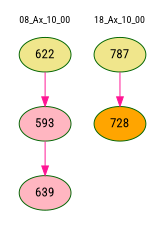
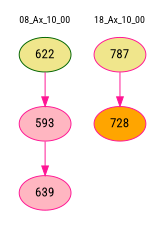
(120, 55) -> (120, 55)
(45, 124) -> (45, 124)
(120, 124) -> (120, 124)
(45, 193) -> (45, 193)
